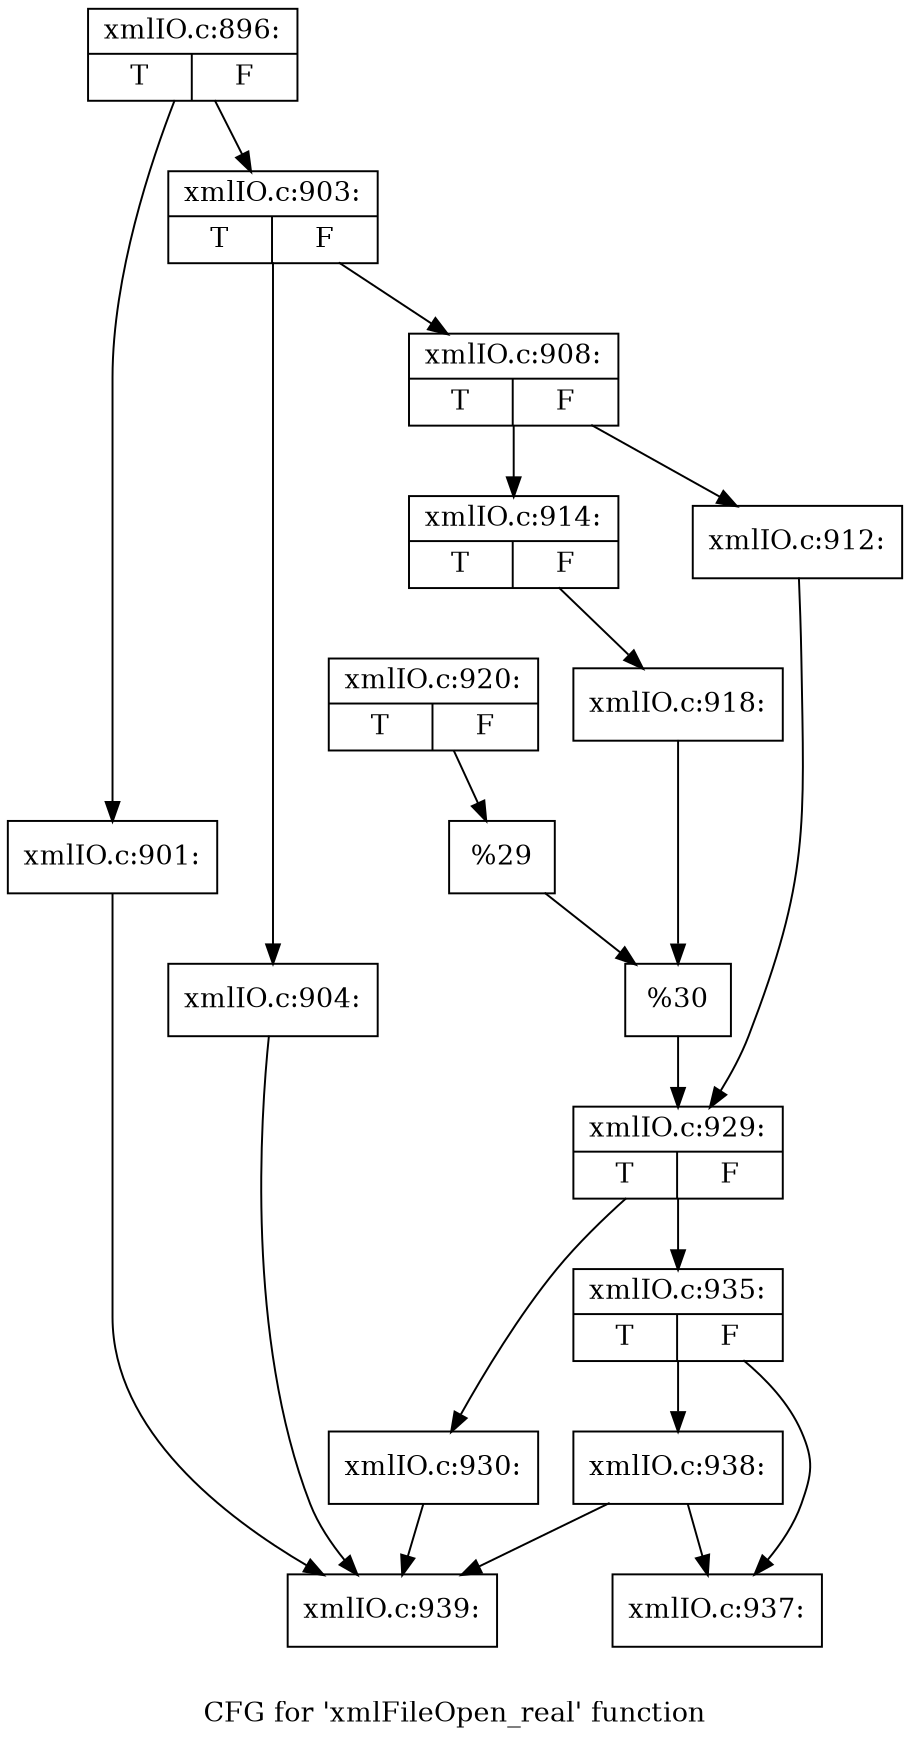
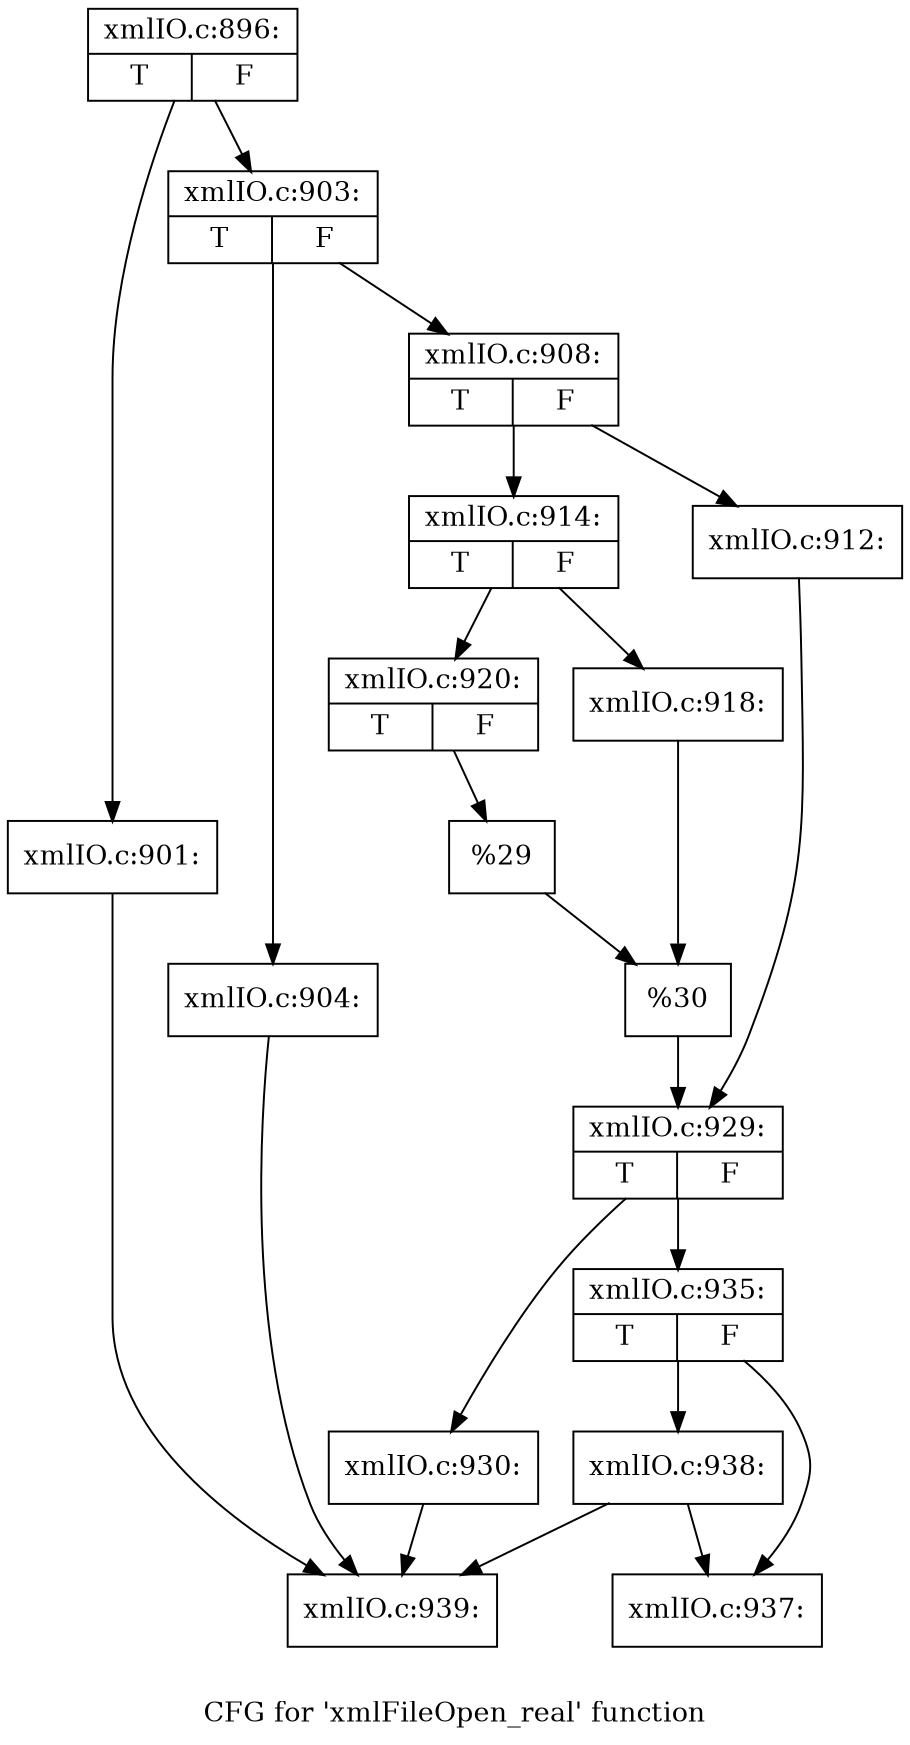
none -> (478, 615)
